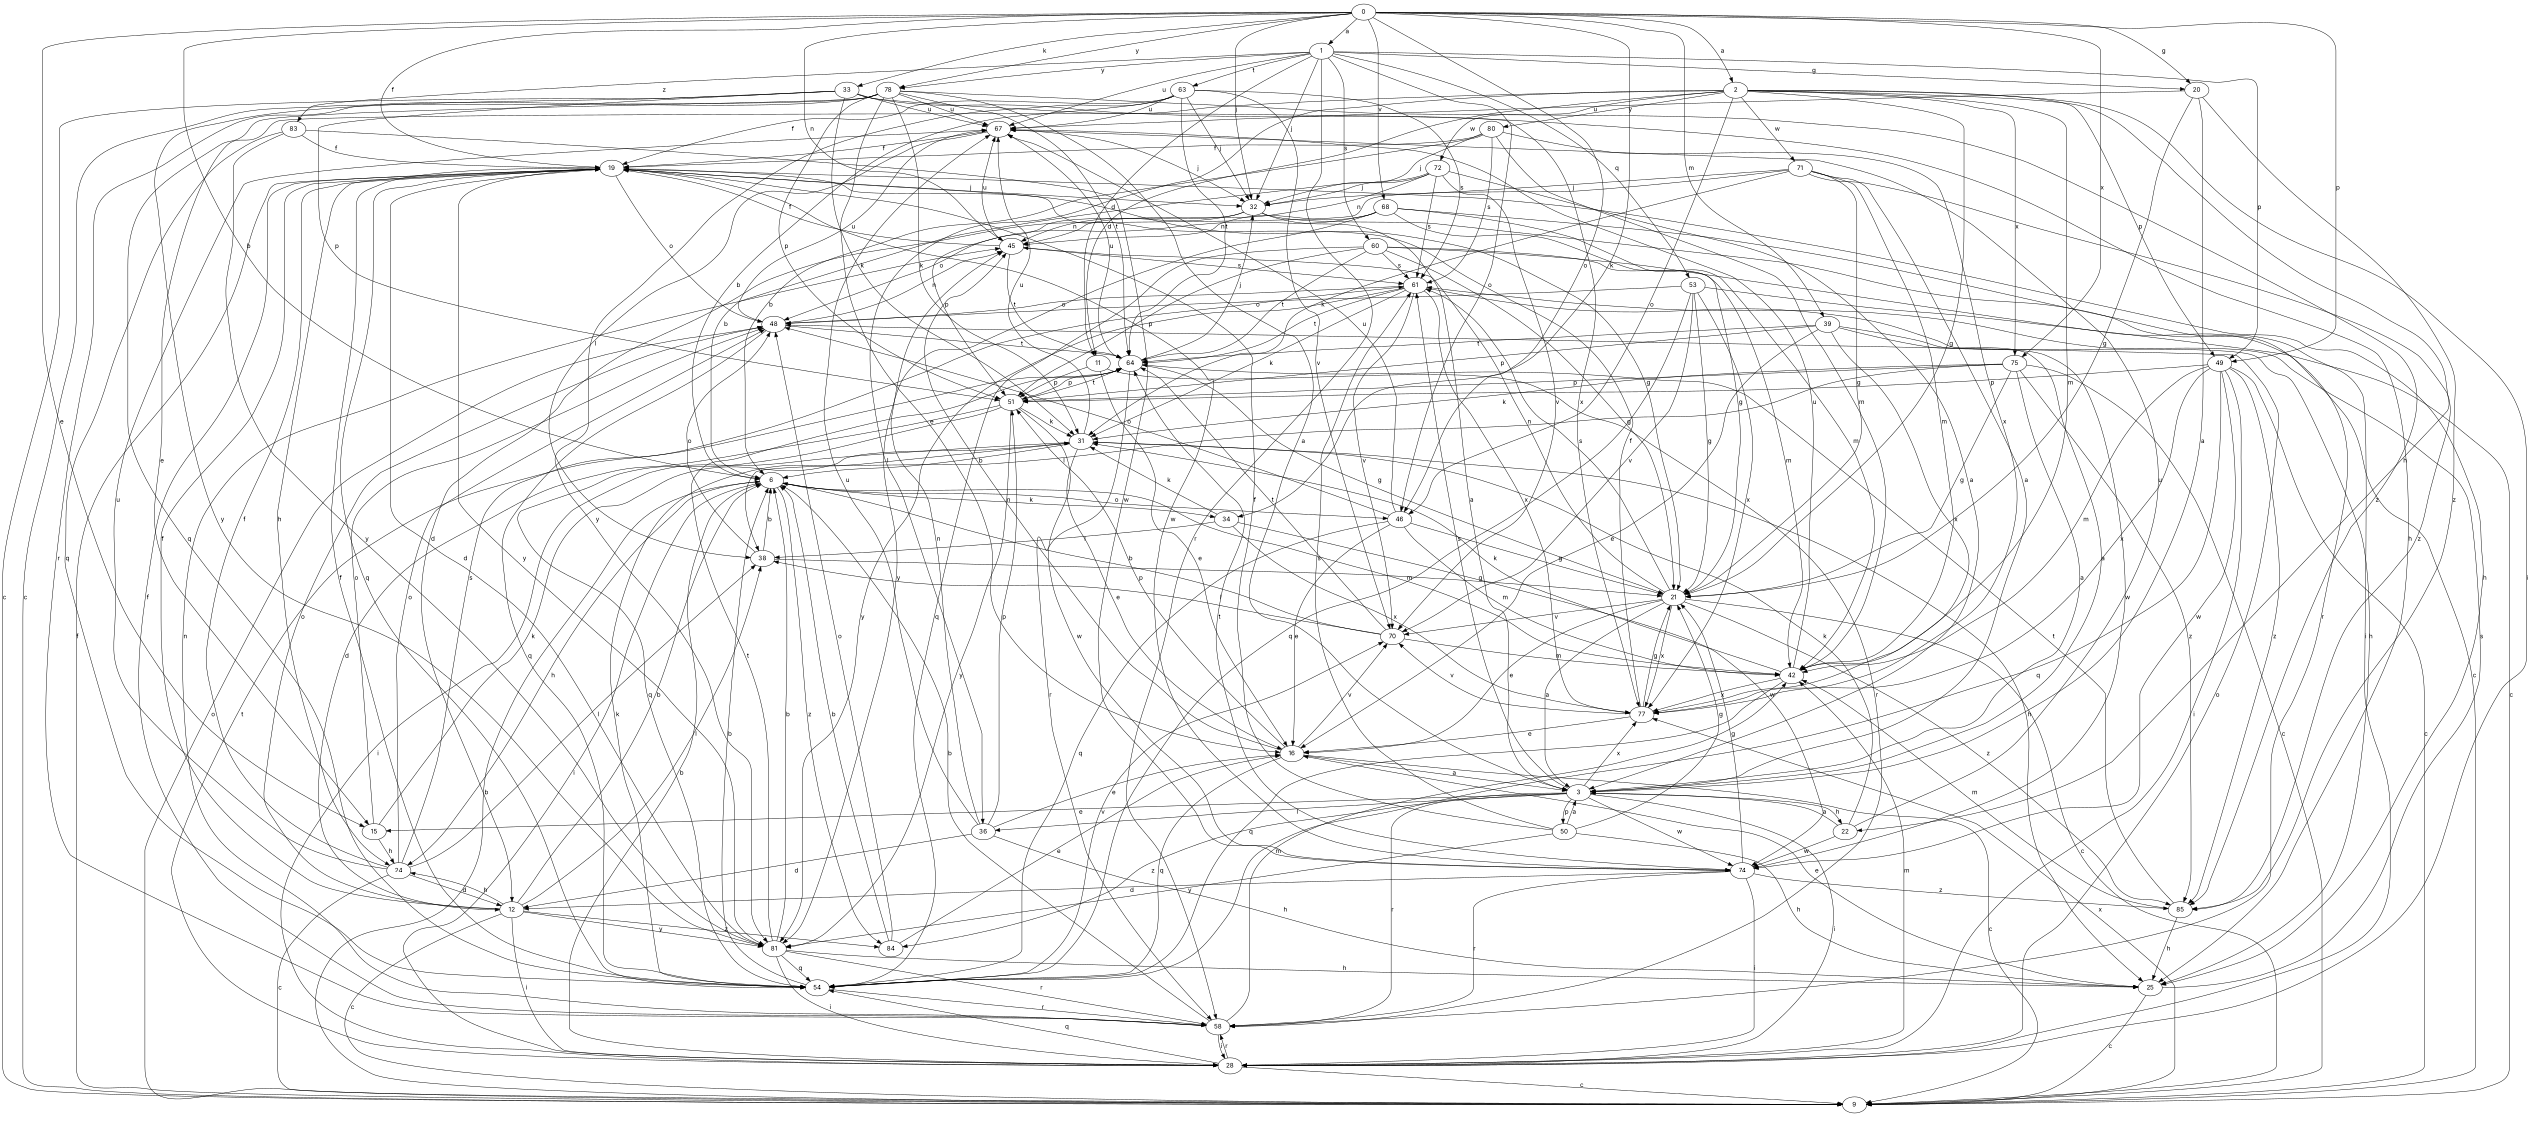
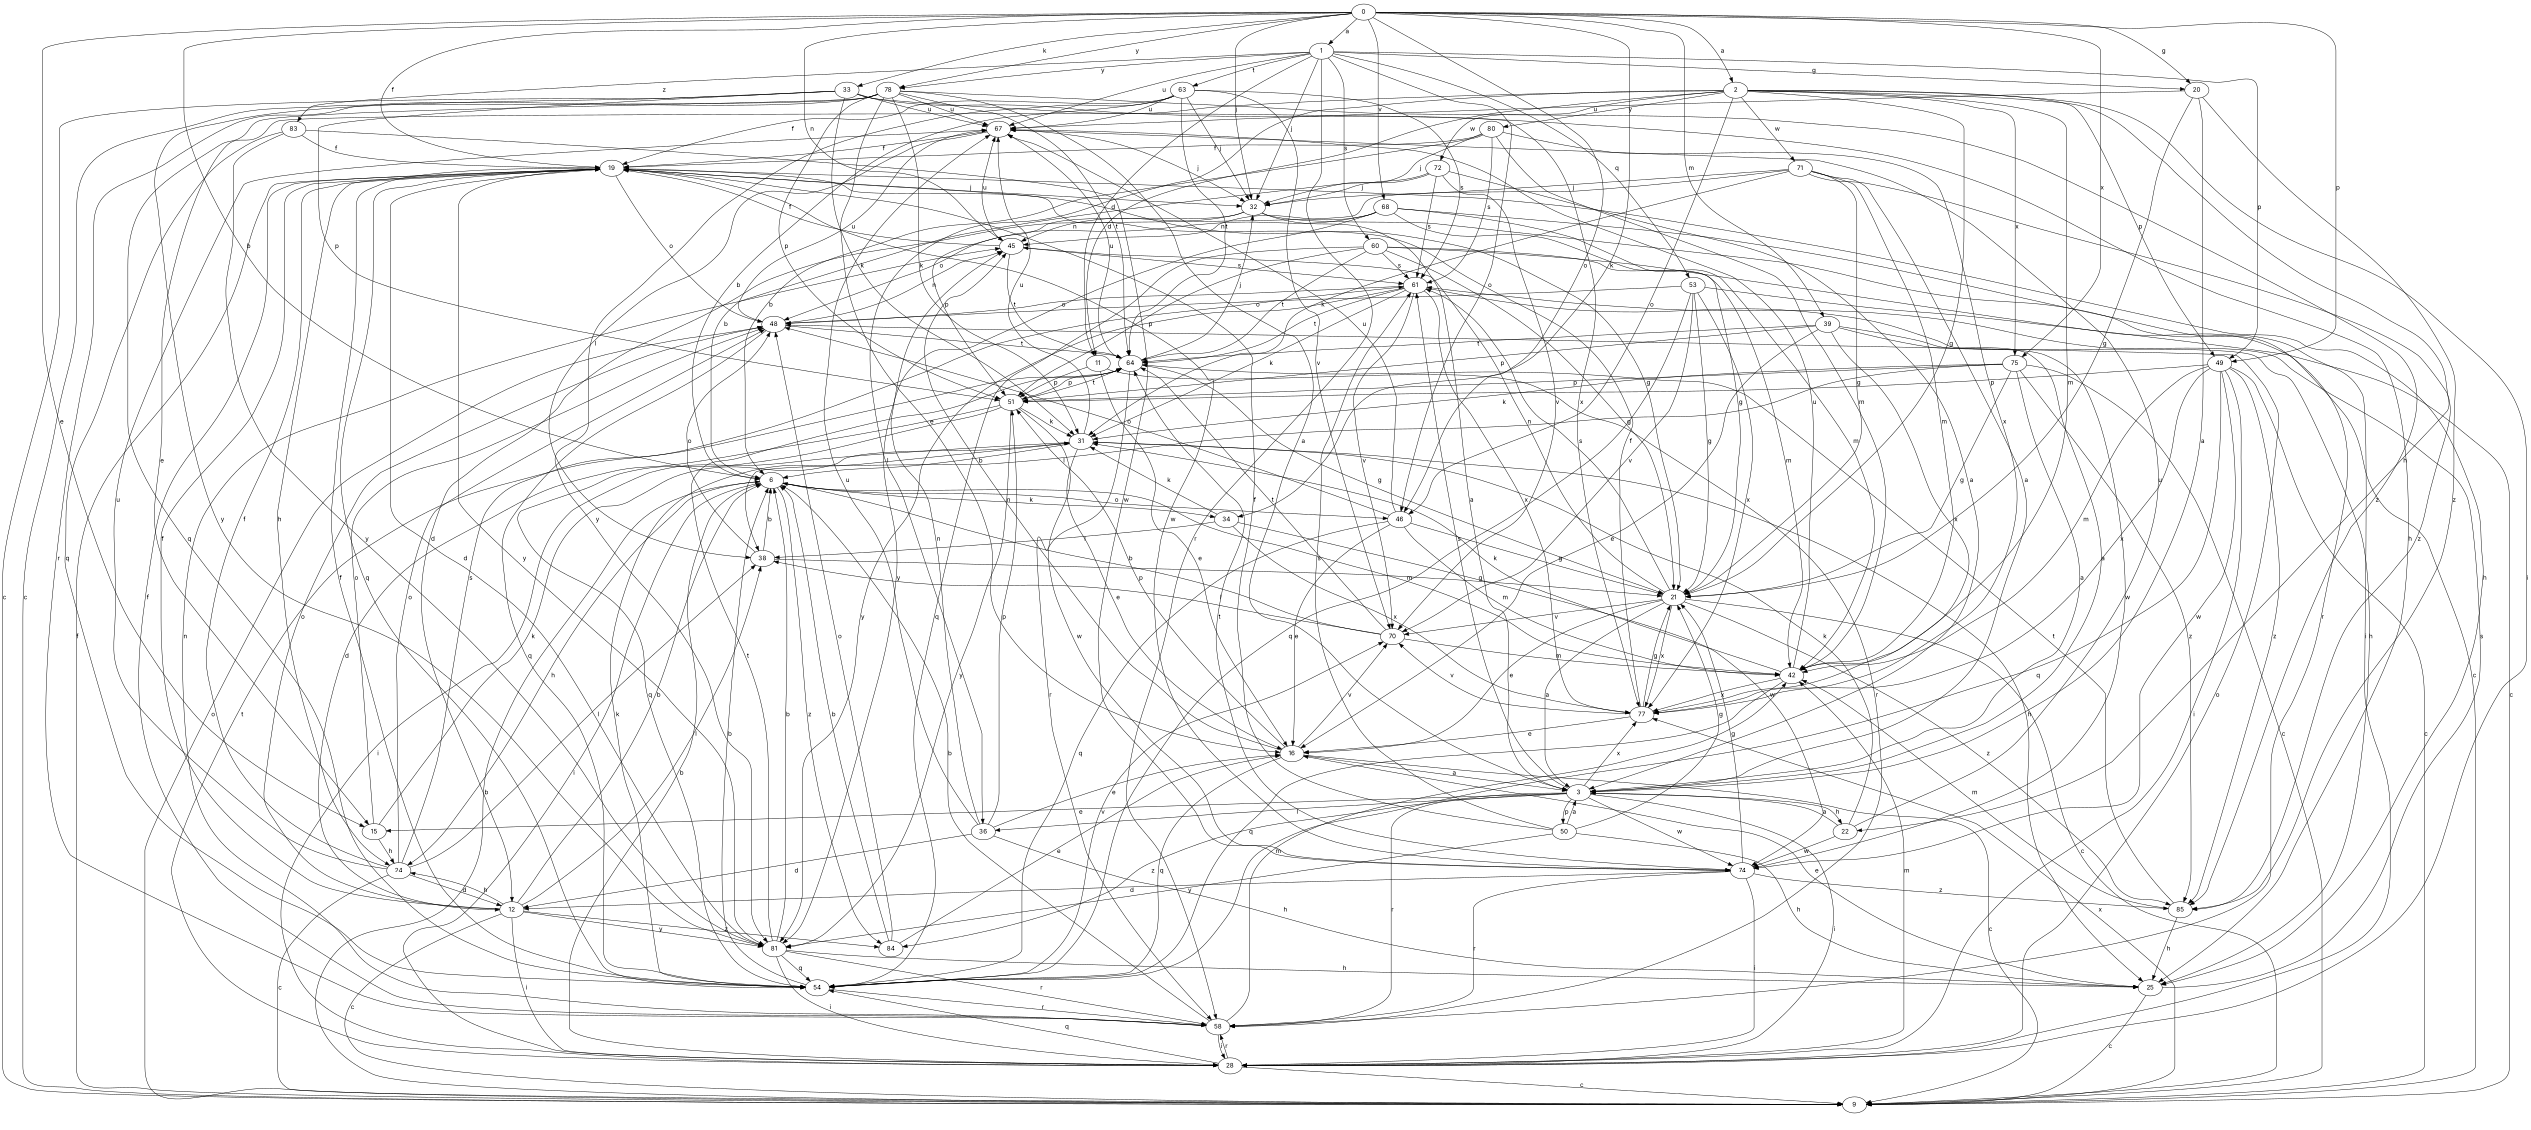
(1301, 211) -> none
